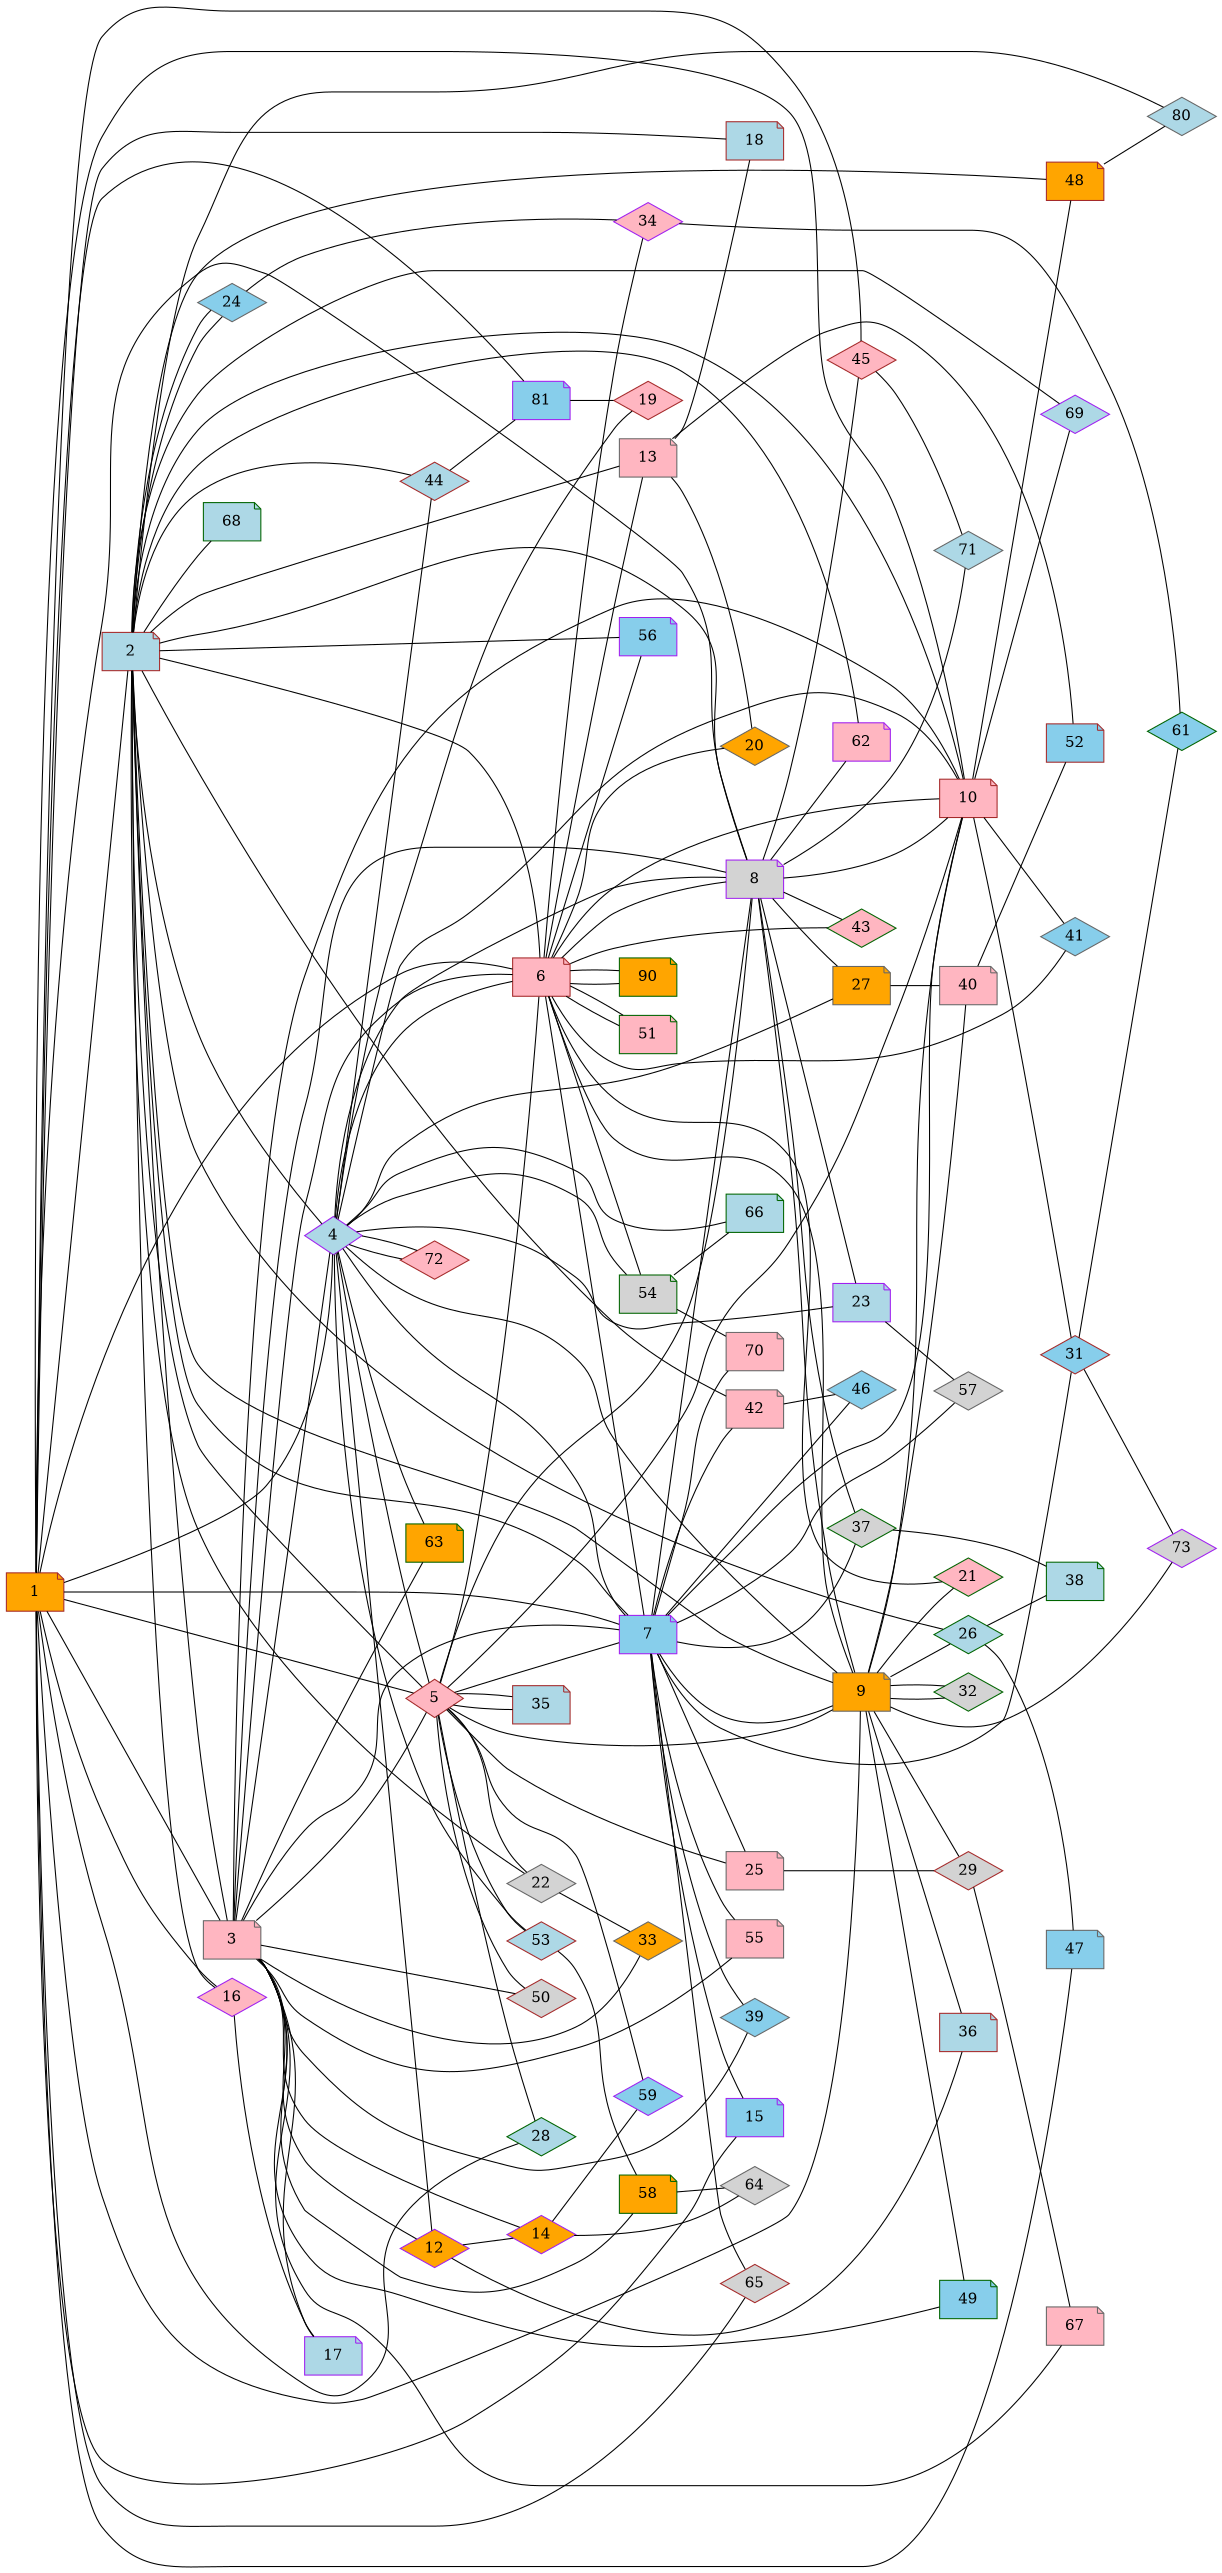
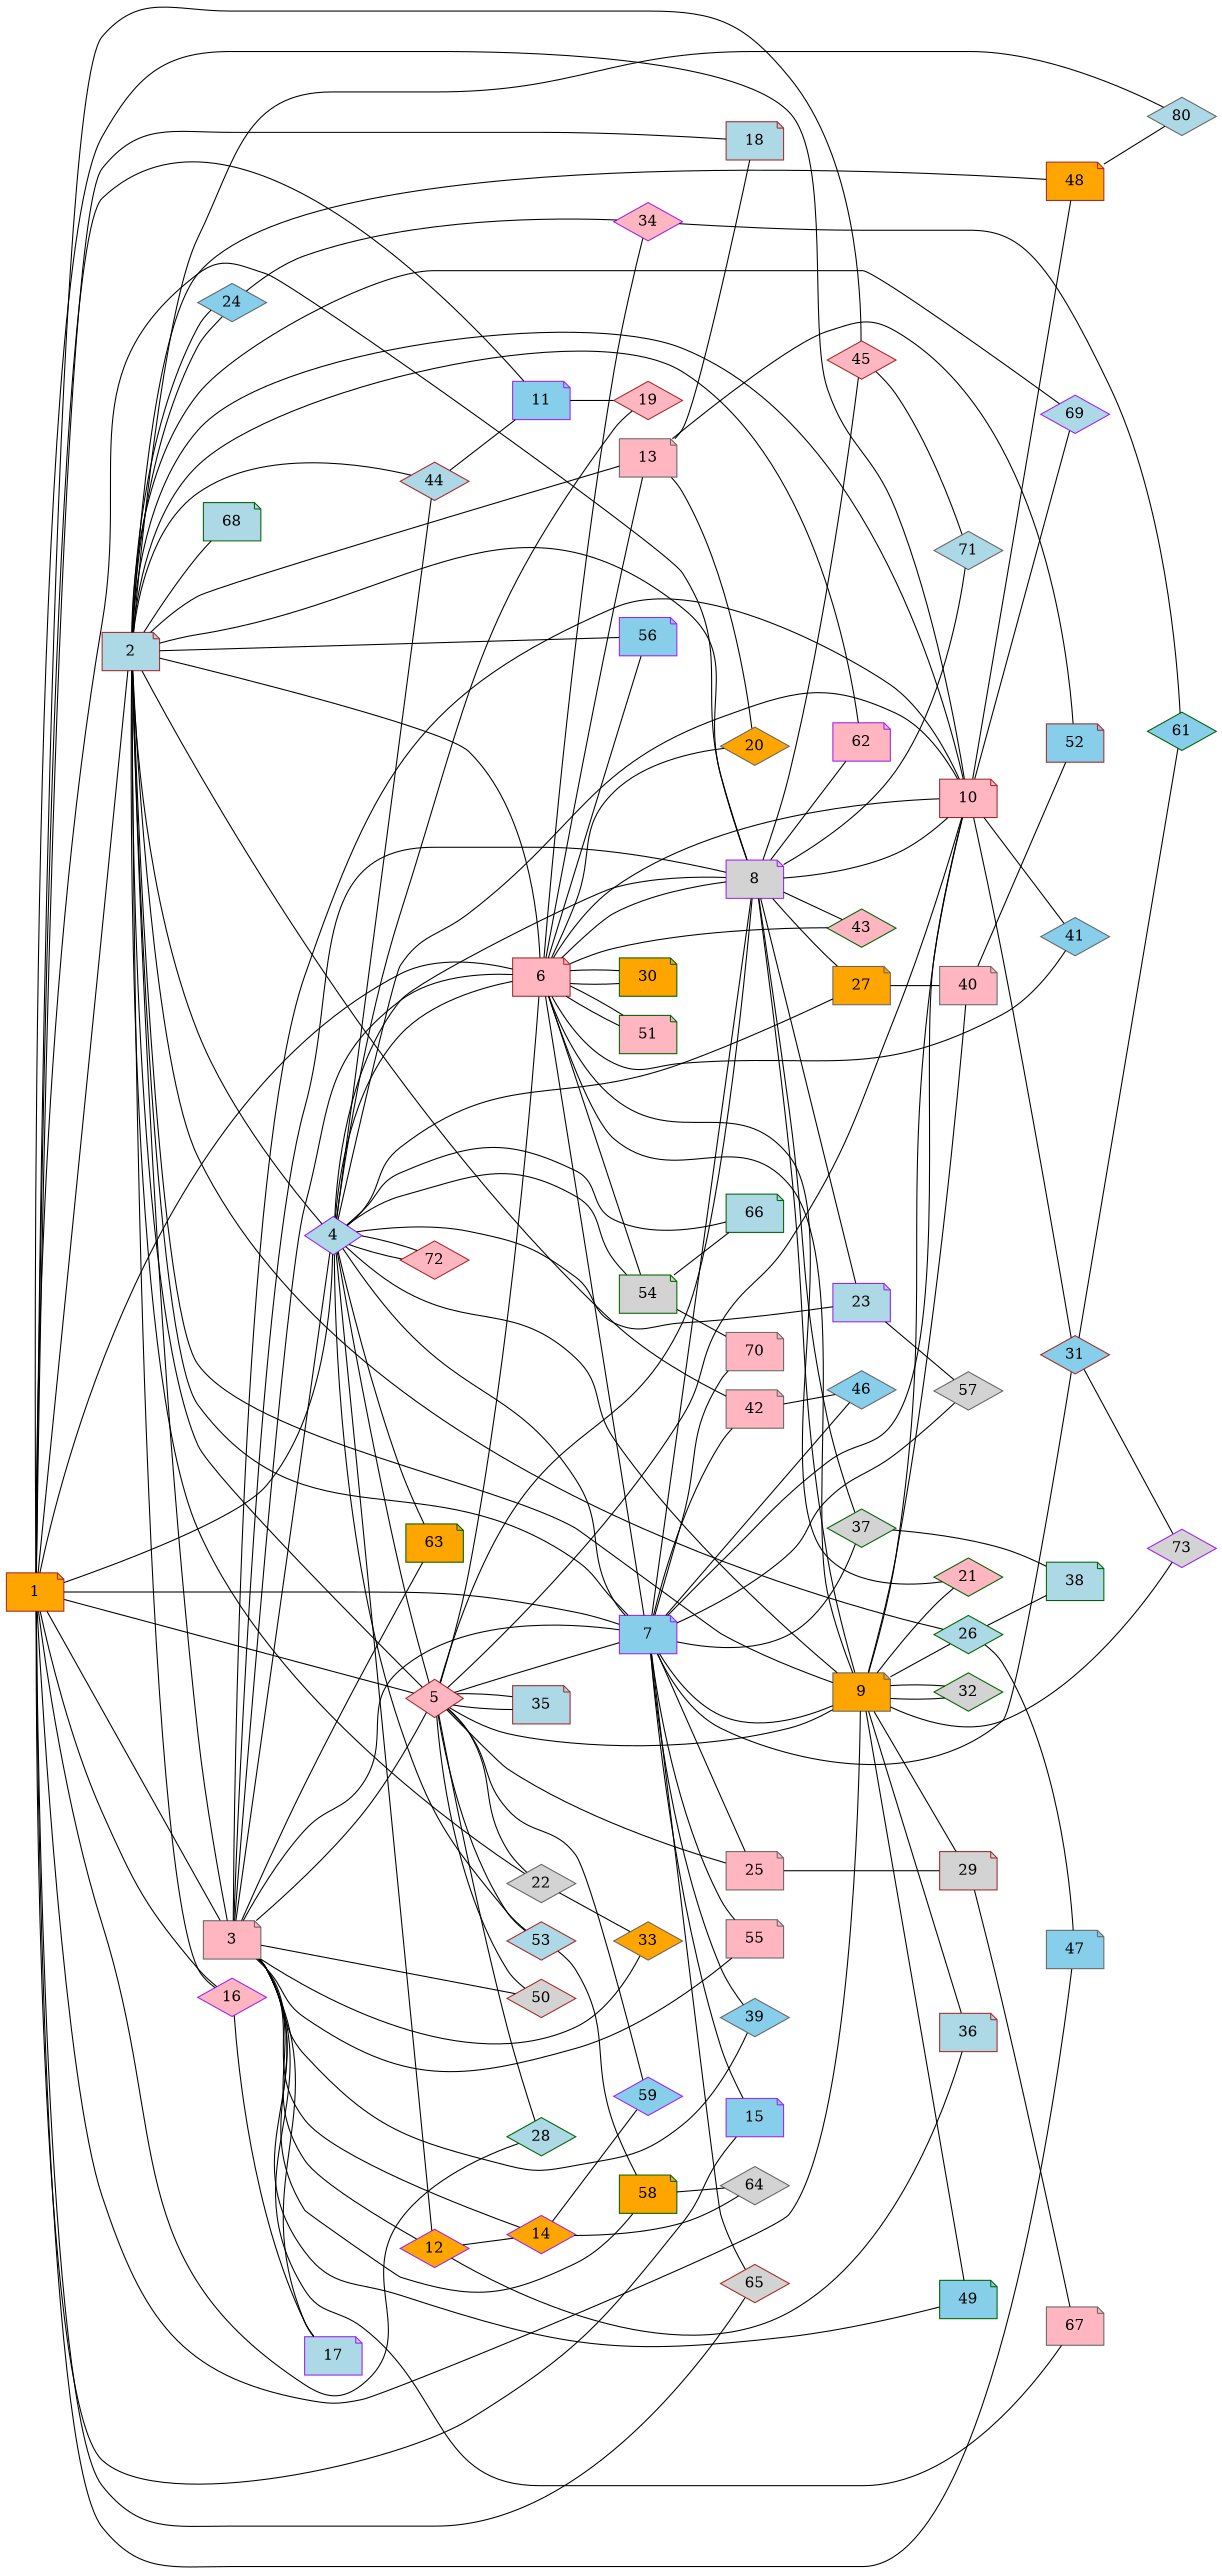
(541, 401) -> (541, 401)
(648, 977) -> (648, 977)
(968, 1871) -> (968, 1871)
